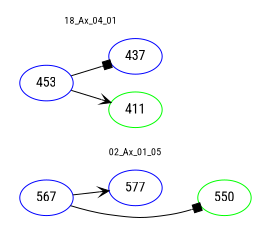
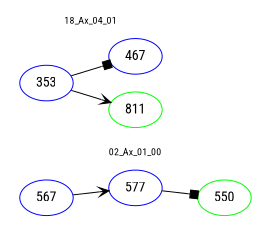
(135, 56) -> (135, 56)
(46, 83) -> (46, 83)
(135, 110) -> (135, 110)
(135, 153) -> (135, 153)
(131, 217) -> (175, 192)
